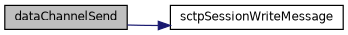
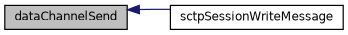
(143, 25) -> (155, 9)
